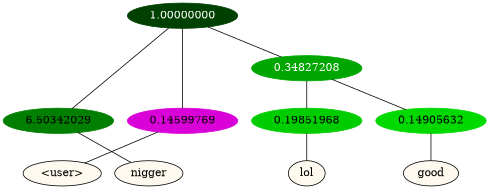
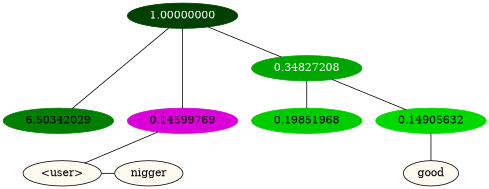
(104, 147) -> (108, 173)
(307, 173) -> none
